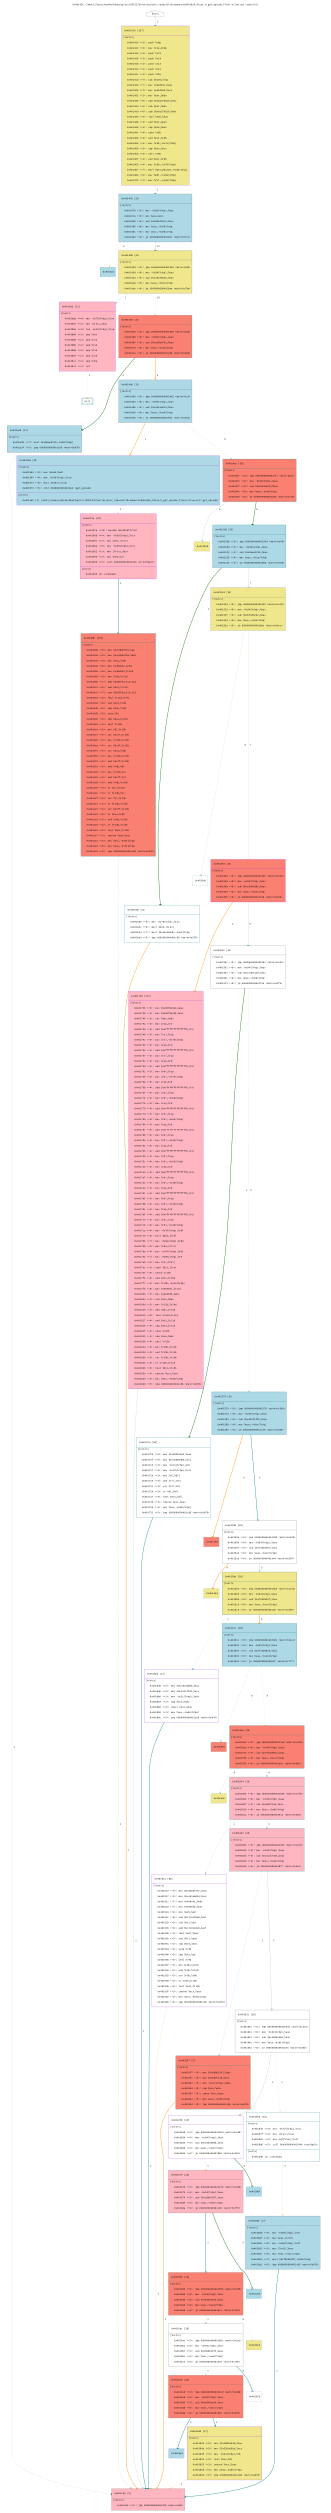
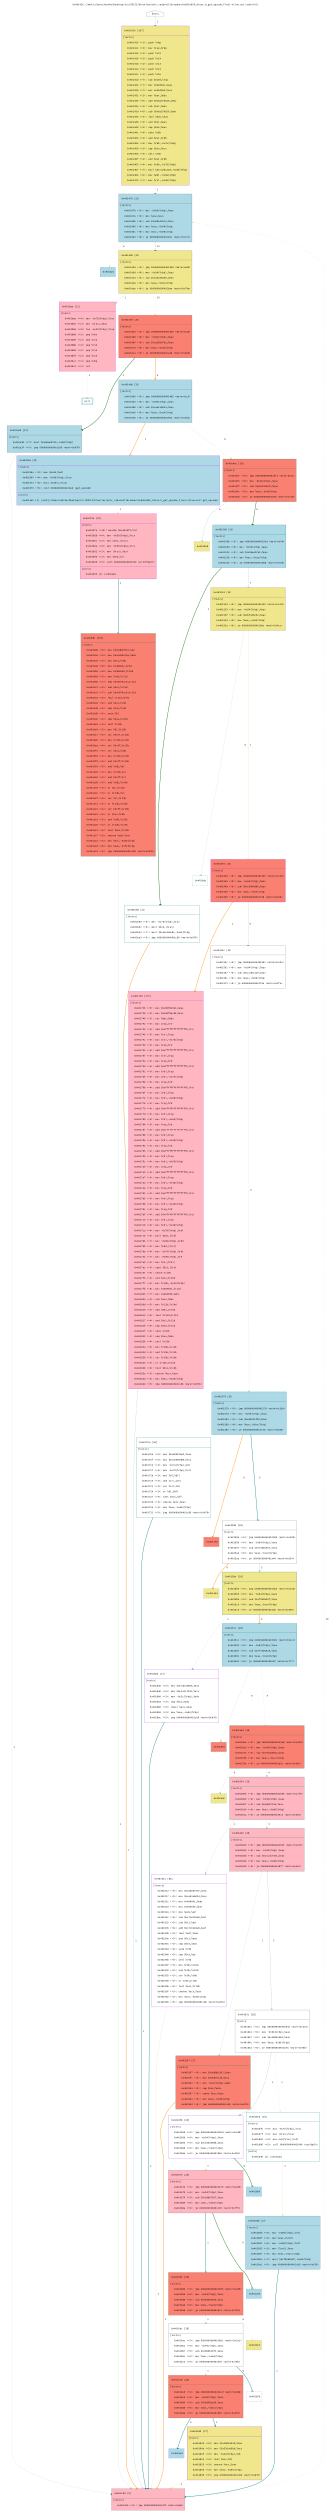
(228, 1214) -> none
none -> (324, 1366)
